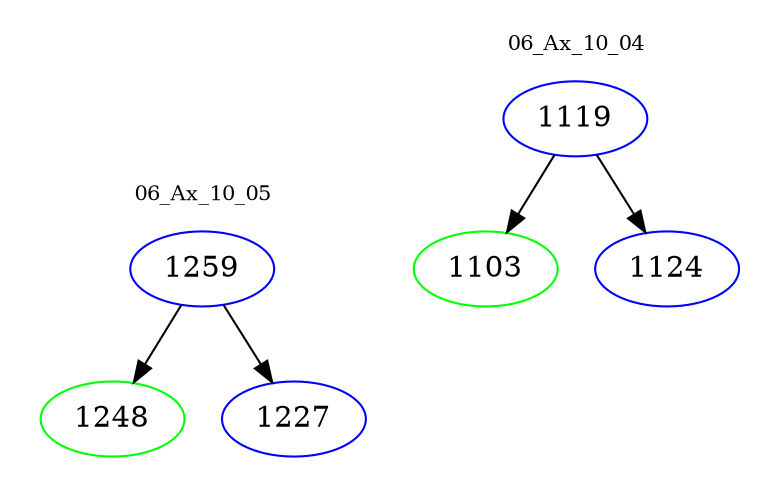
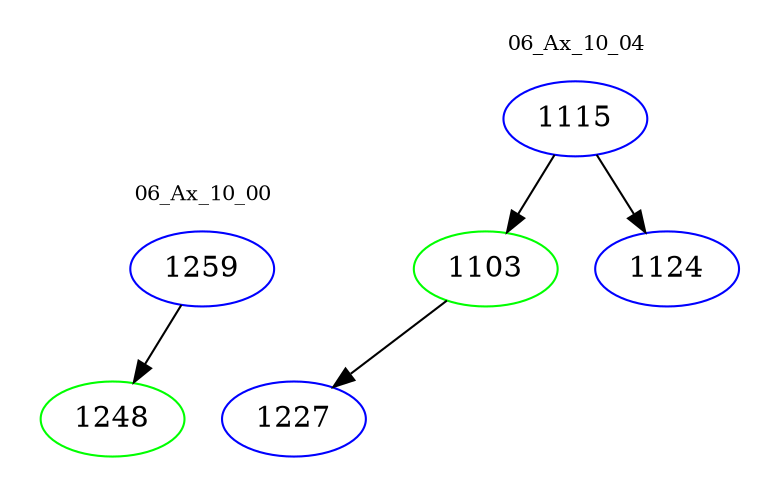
(575, 119) -> (575, 119)
(203, 195) -> (203, 195)
(242, 335) -> (399, 337)
